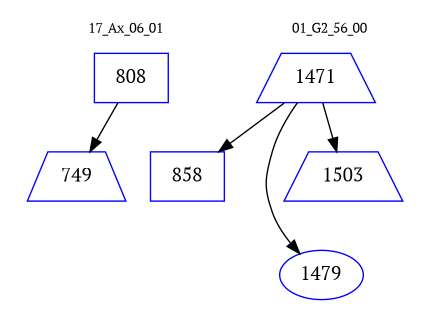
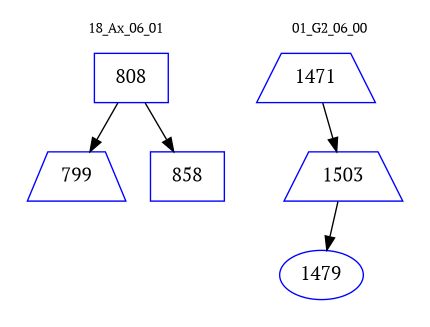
(126, 29) -> (126, 29)
(330, 29) -> (330, 29)
(257, 123) -> (156, 121)
(267, 172) -> (334, 219)
(77, 176) -> (77, 176)
